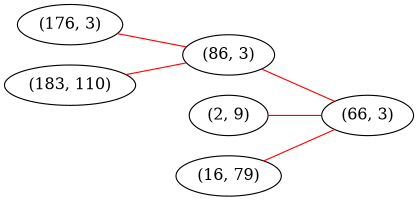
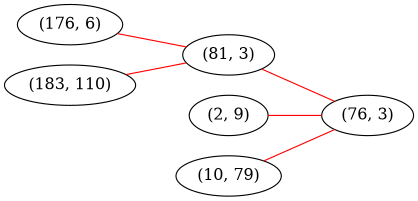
(70, 25) -> (70, 25)
(229, 55) -> (229, 55)
(368, 115) -> (368, 115)
(229, 176) -> (229, 176)
